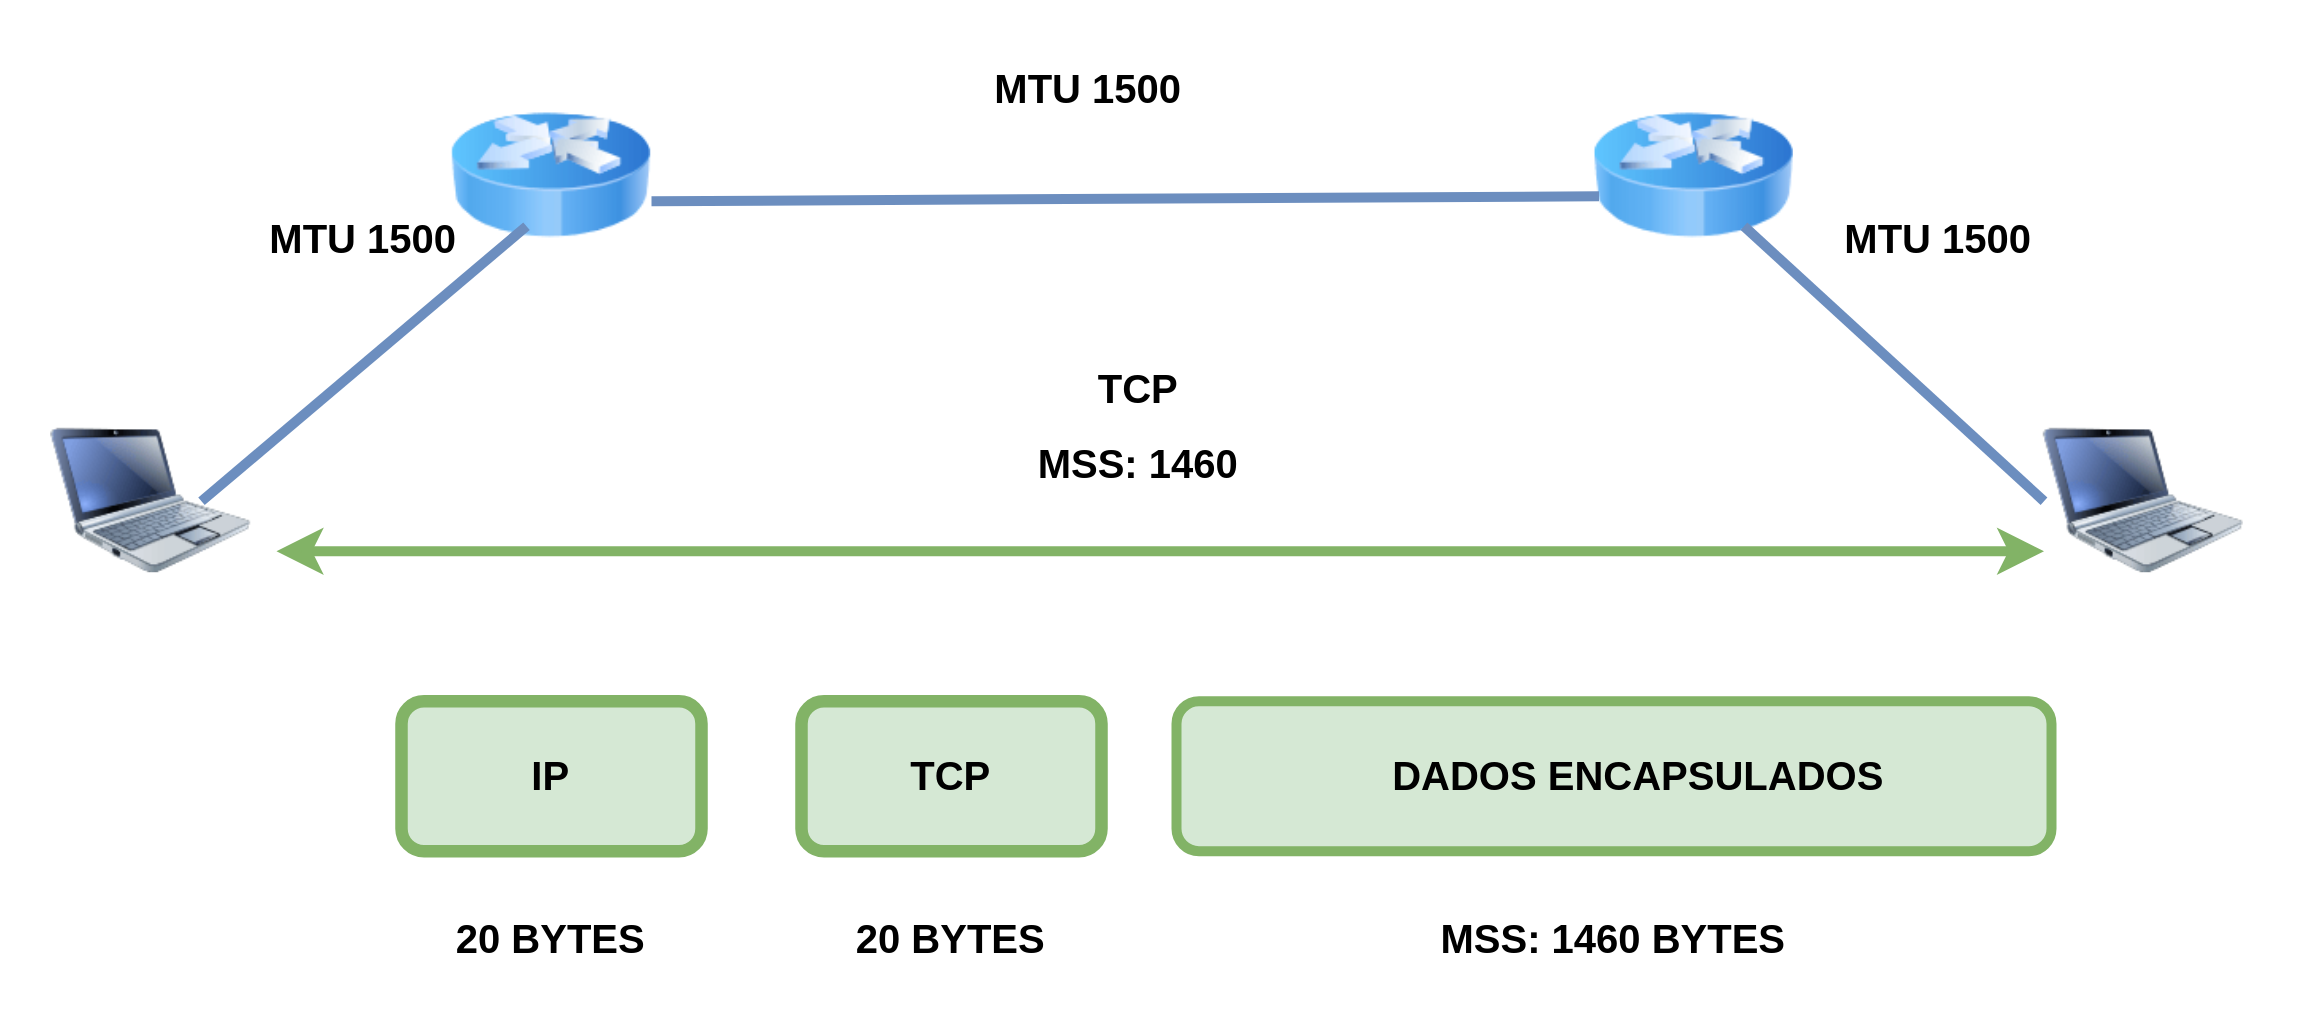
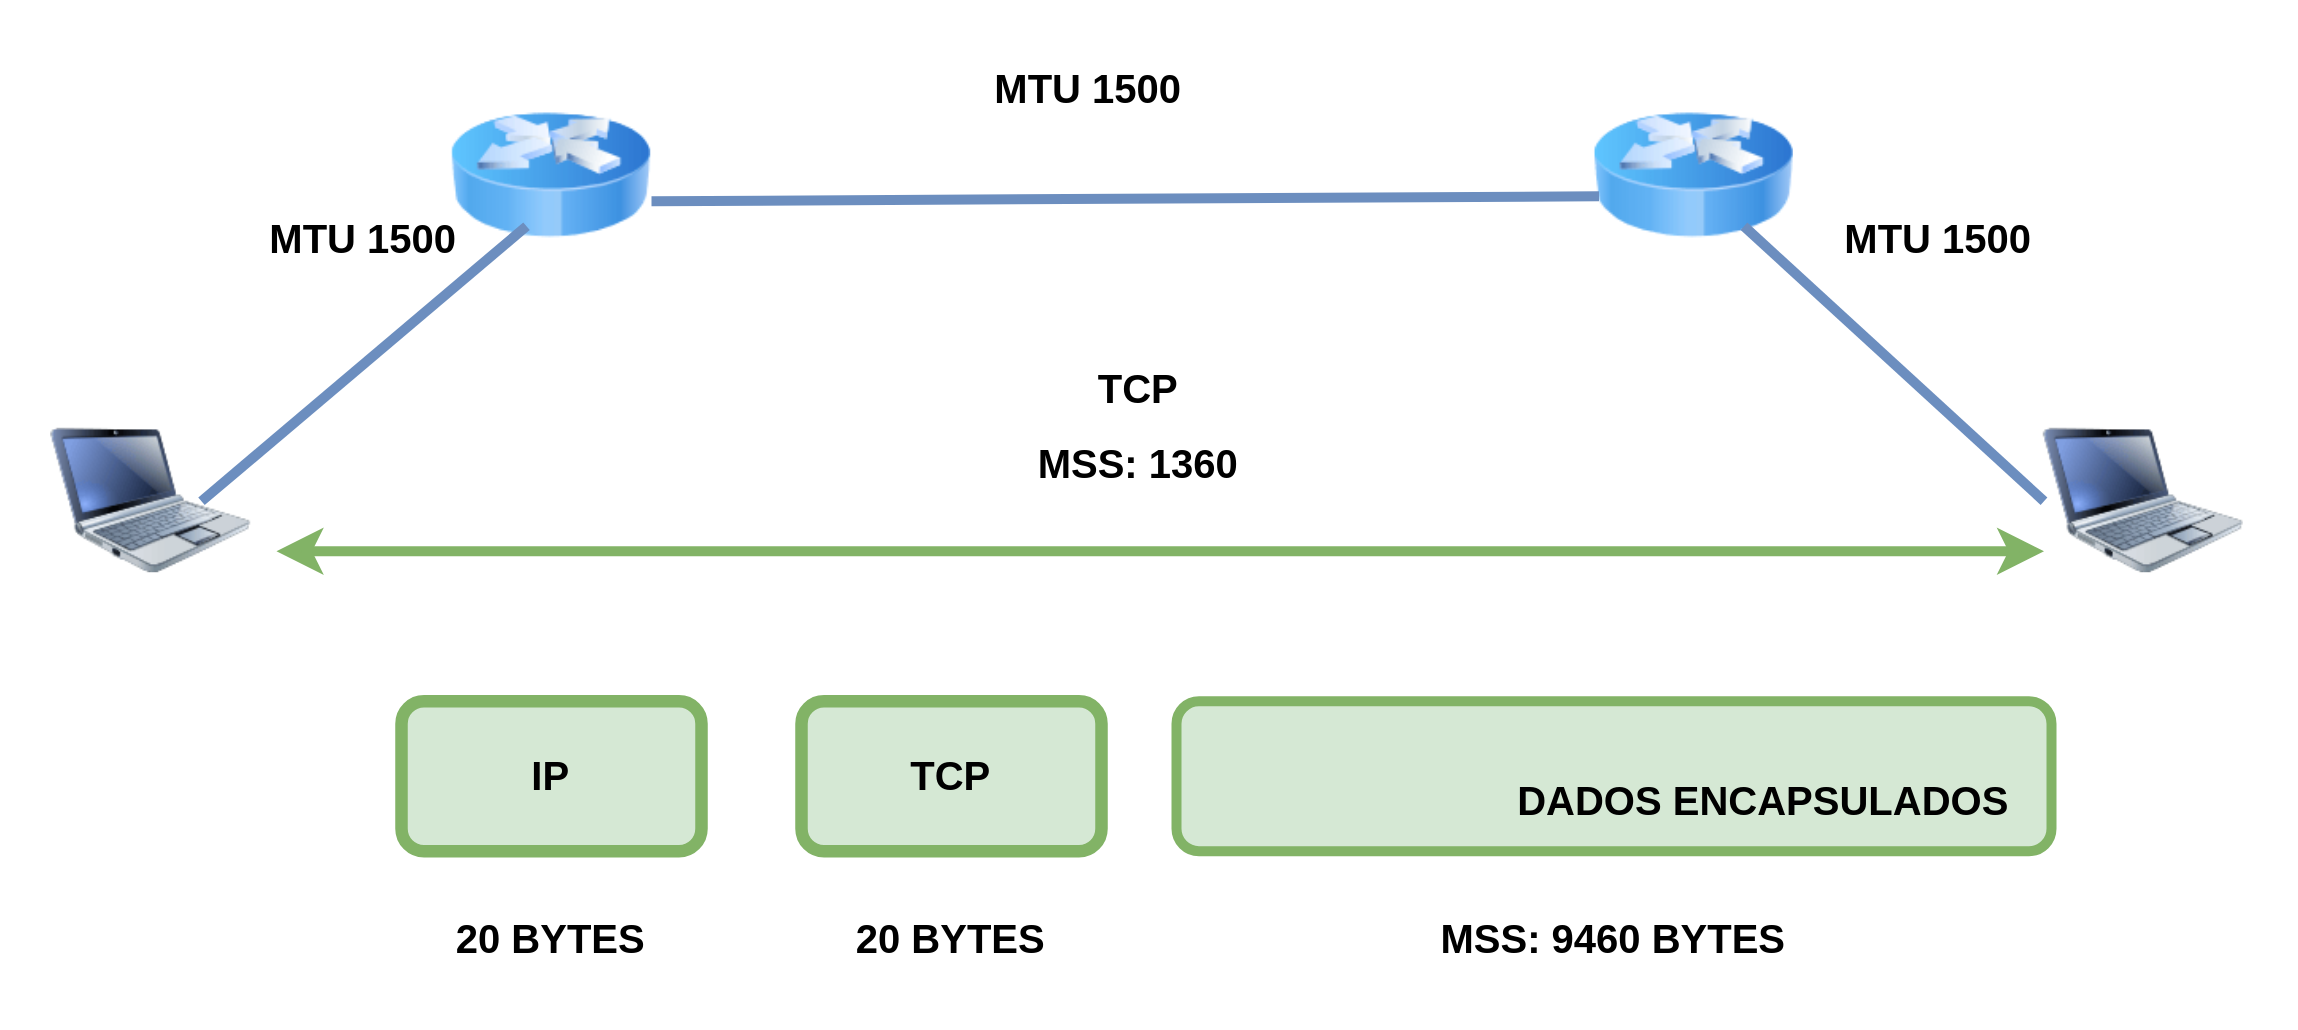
(1139, 464) -> (1139, 464)
(1639, 776) -> (1764, 801)
(1614, 939) -> (1614, 939)
